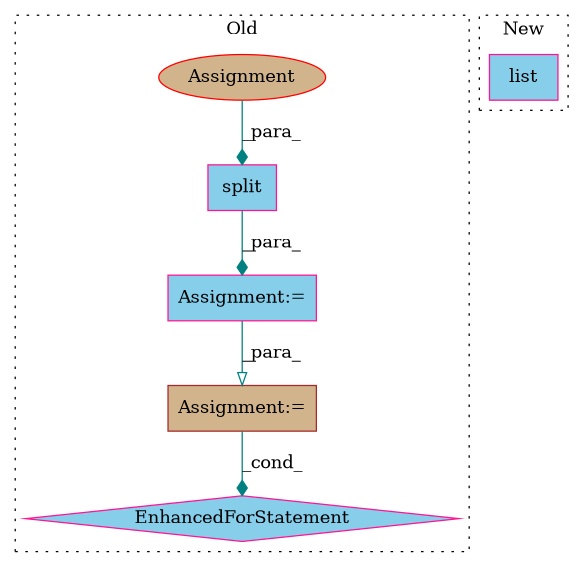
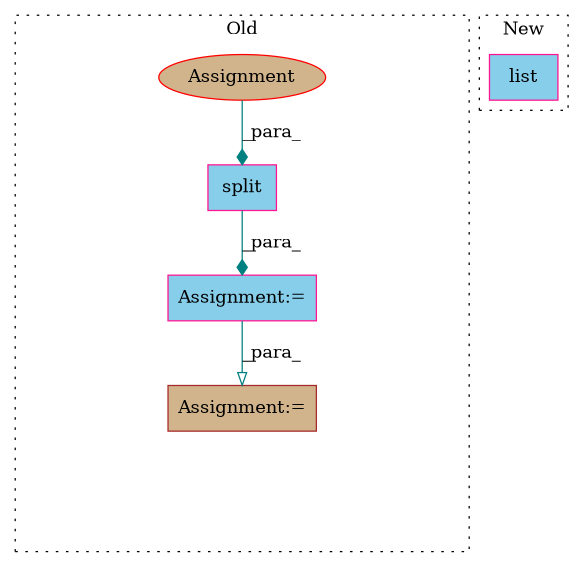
(242, 519) -> none
